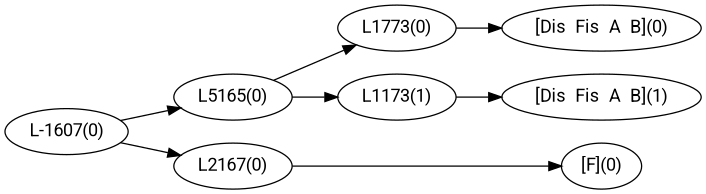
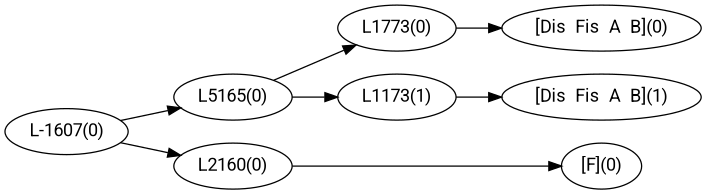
(233, 166) -> (233, 166)
